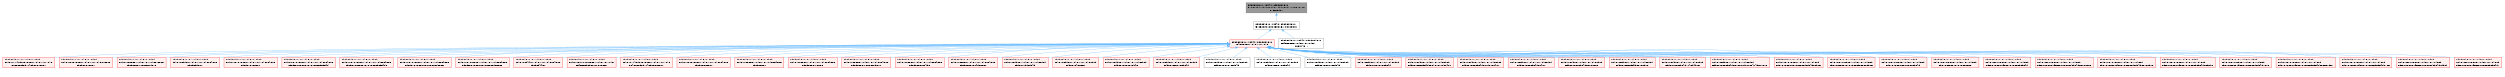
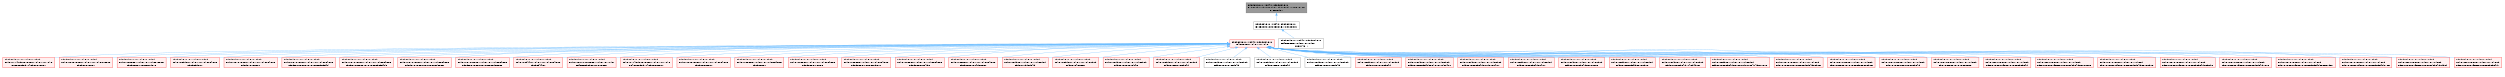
(1263, 35) -> none
